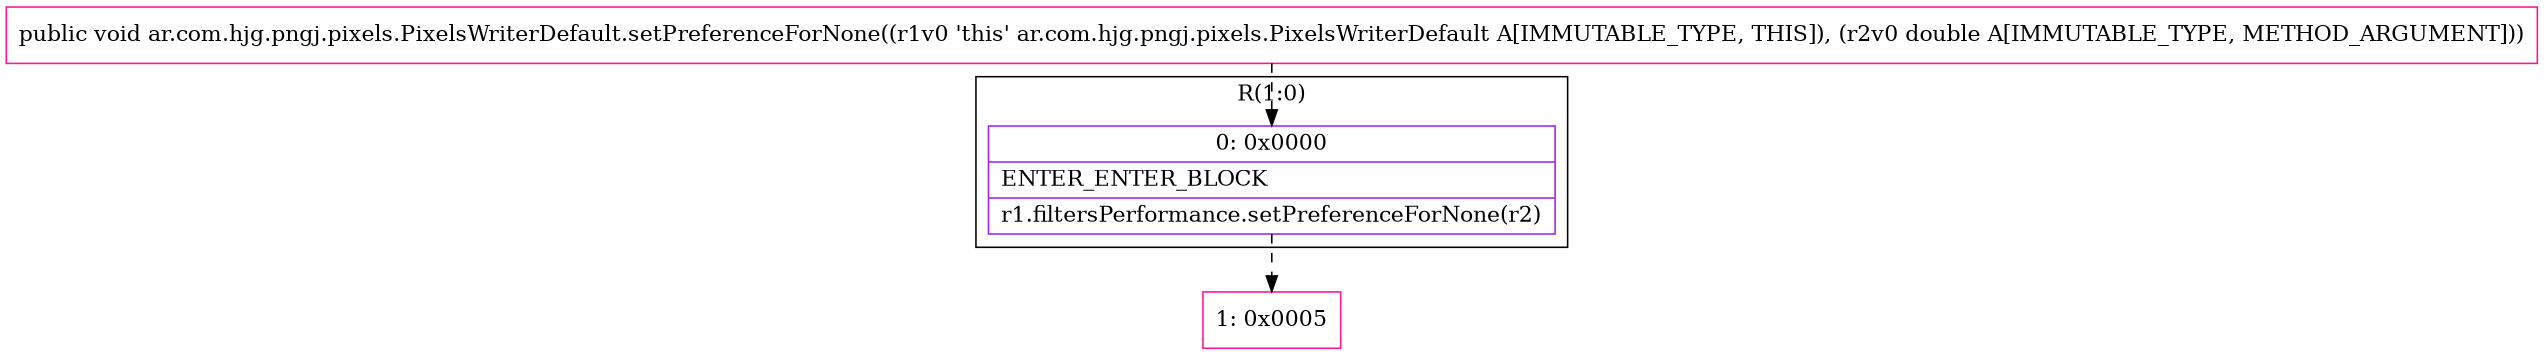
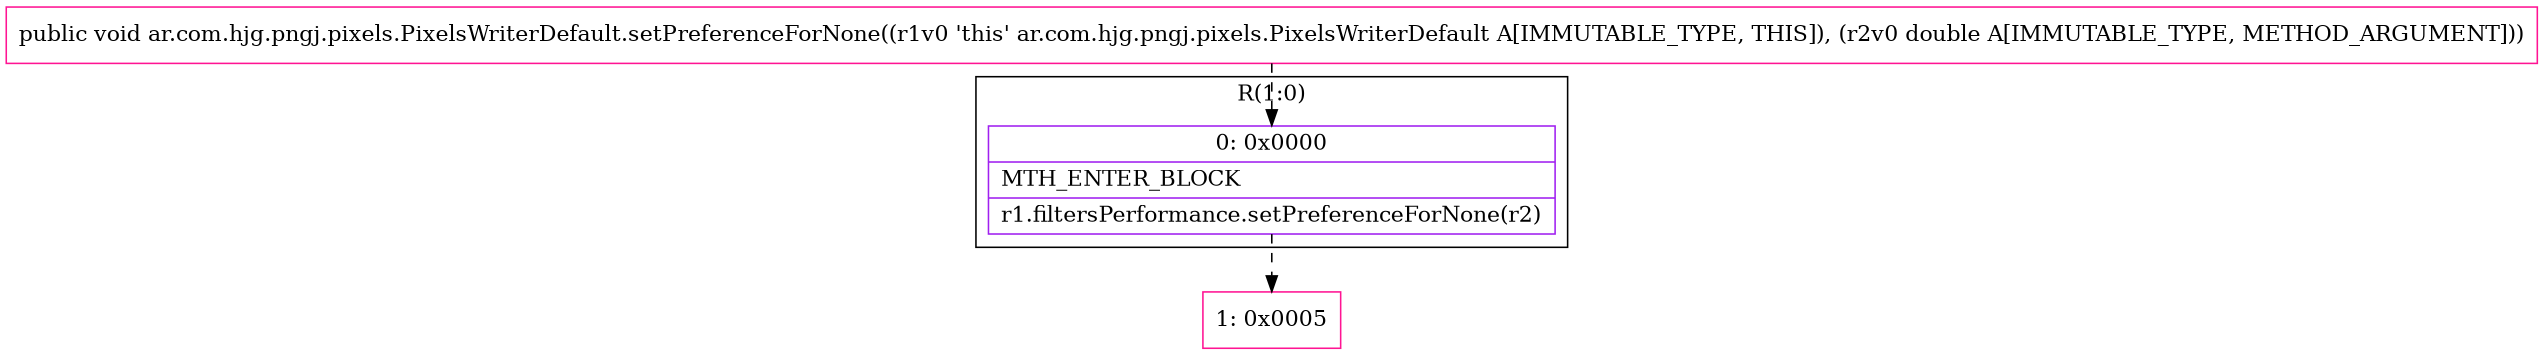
(1135, 179) -> (1122, 179)
